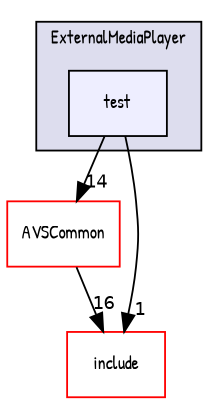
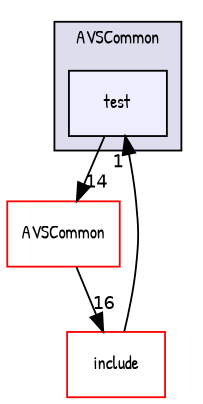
(119, 39) -> (118, 39)
(138, 225) -> (138, 243)
